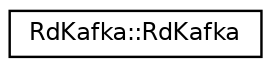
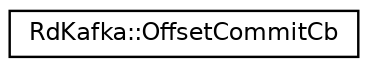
(136, 34) -> (184, 34)
